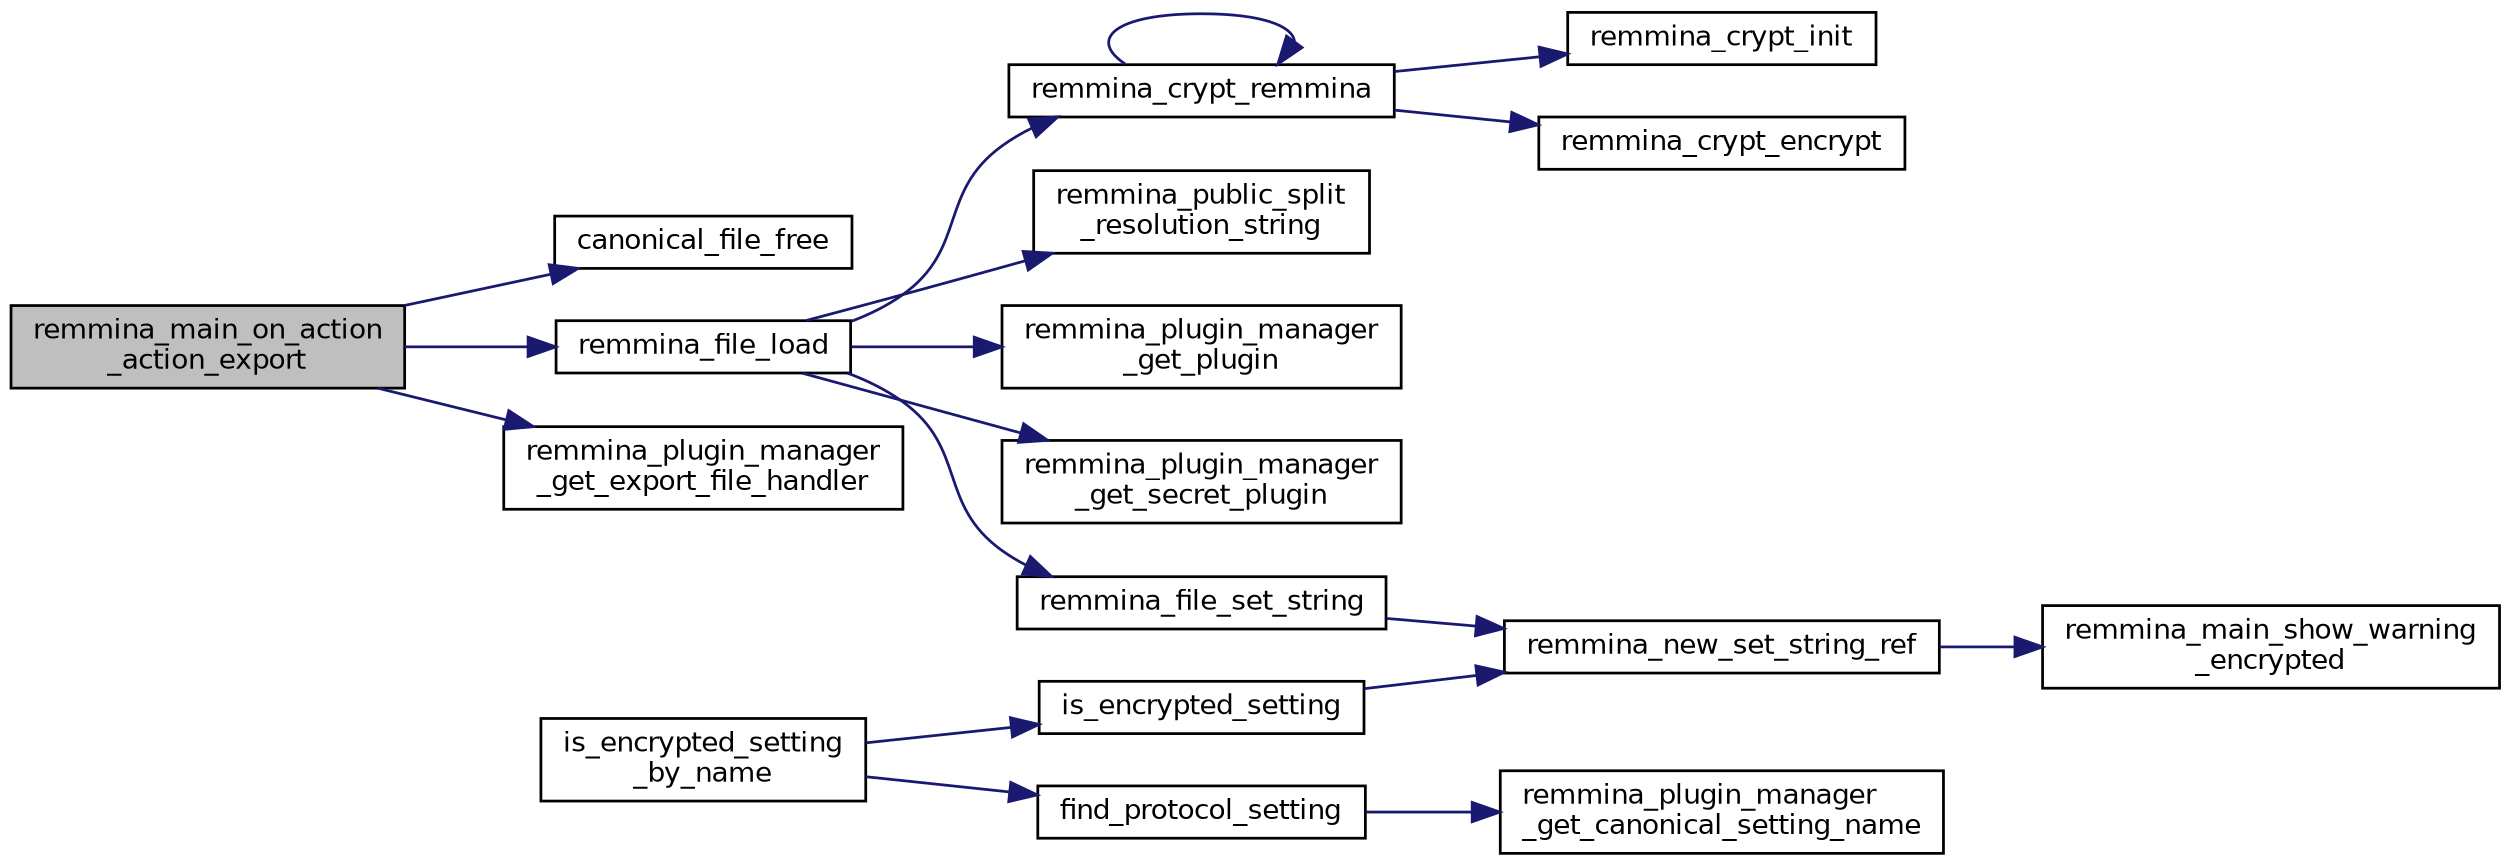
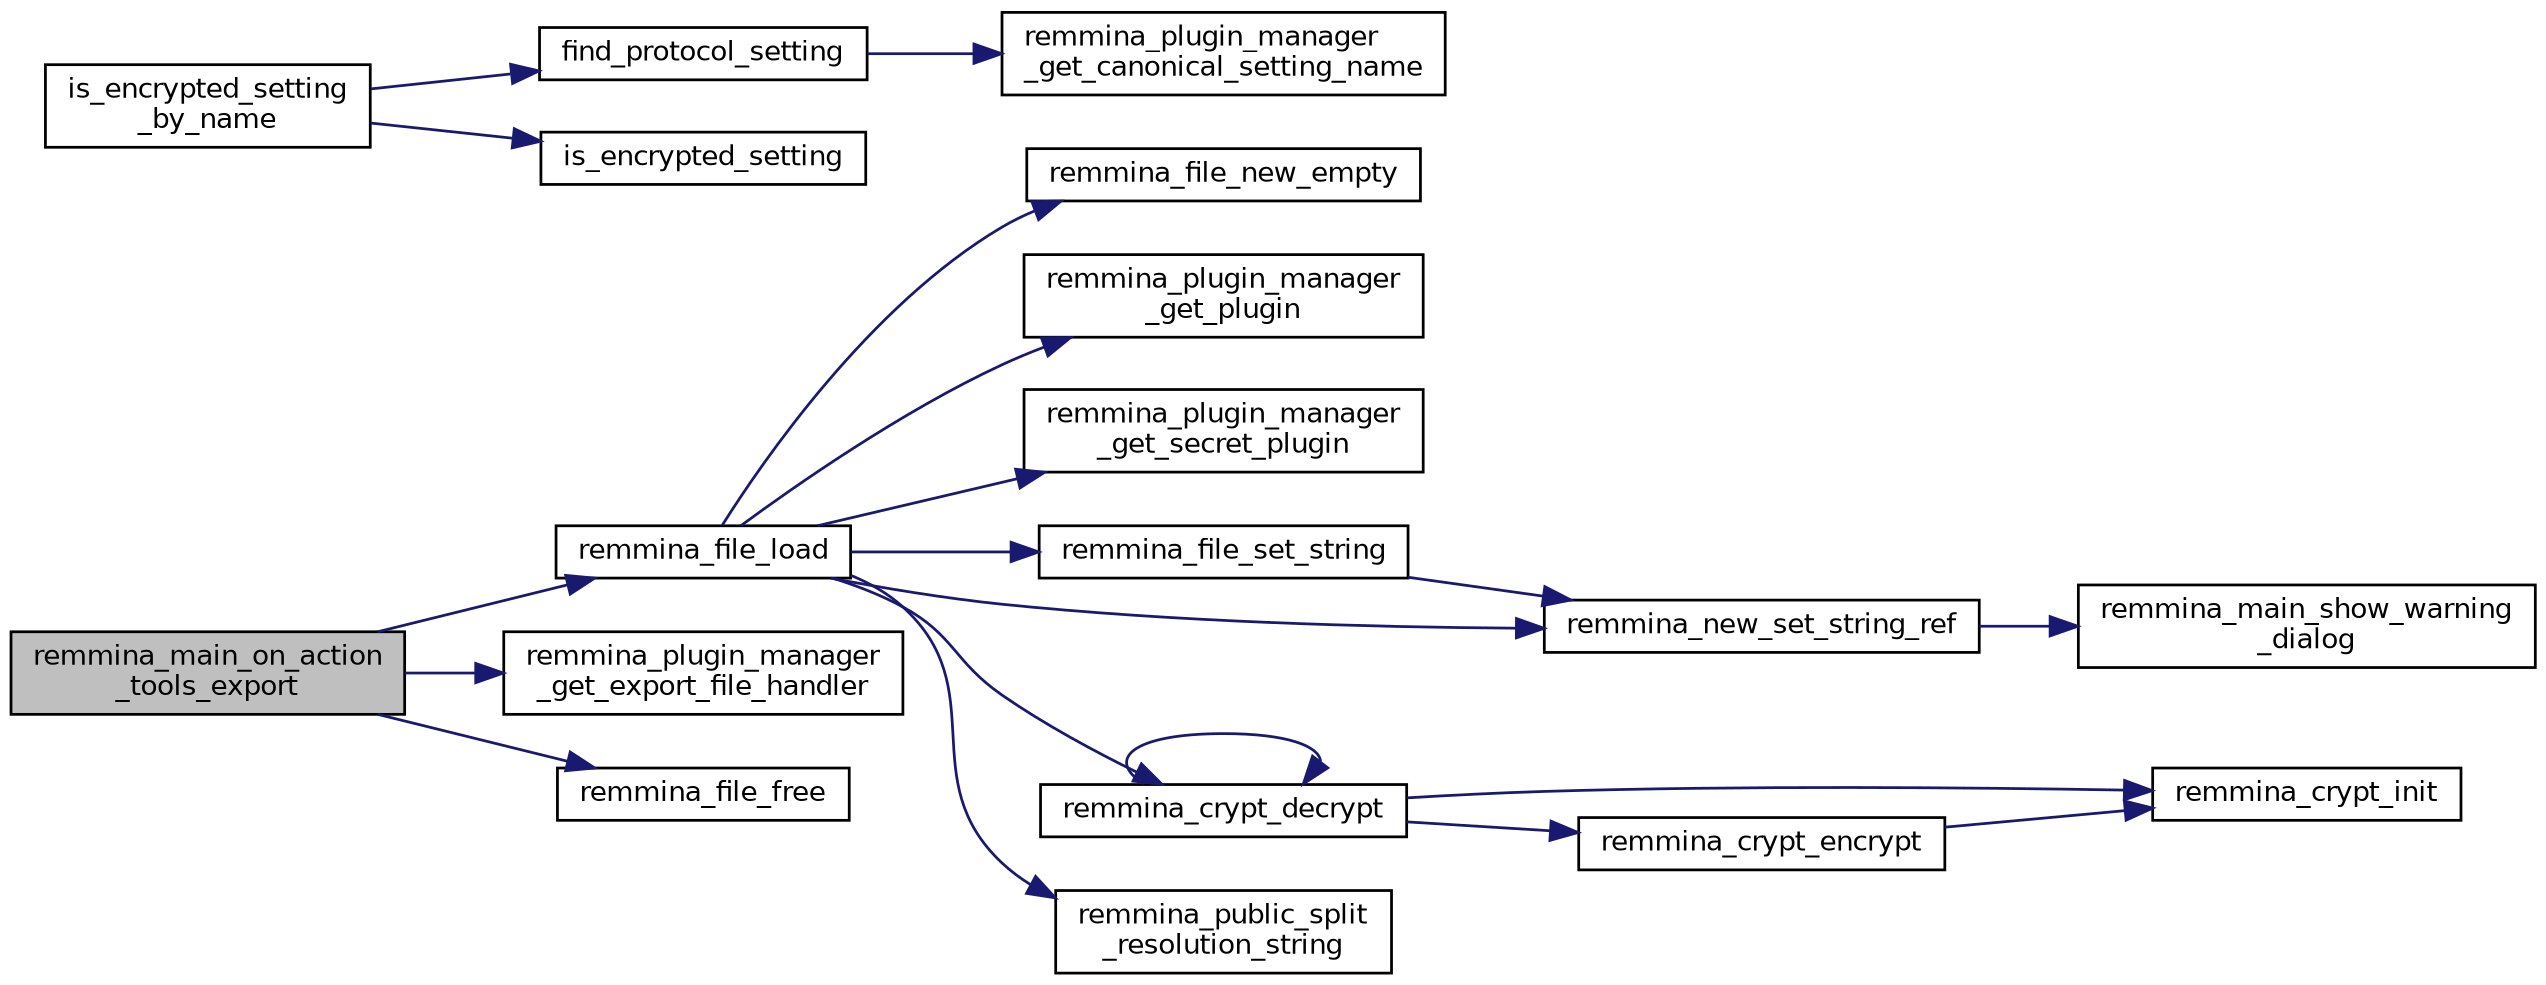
(1202, 91) -> (1224, 811)
none -> (1224, 175)
(703, 242) -> (703, 794)
(208, 347) -> (208, 673)
(2271, 647) -> (2307, 626)
(1421, 682) -> (1172, 618)
none -> (2035, 819)
